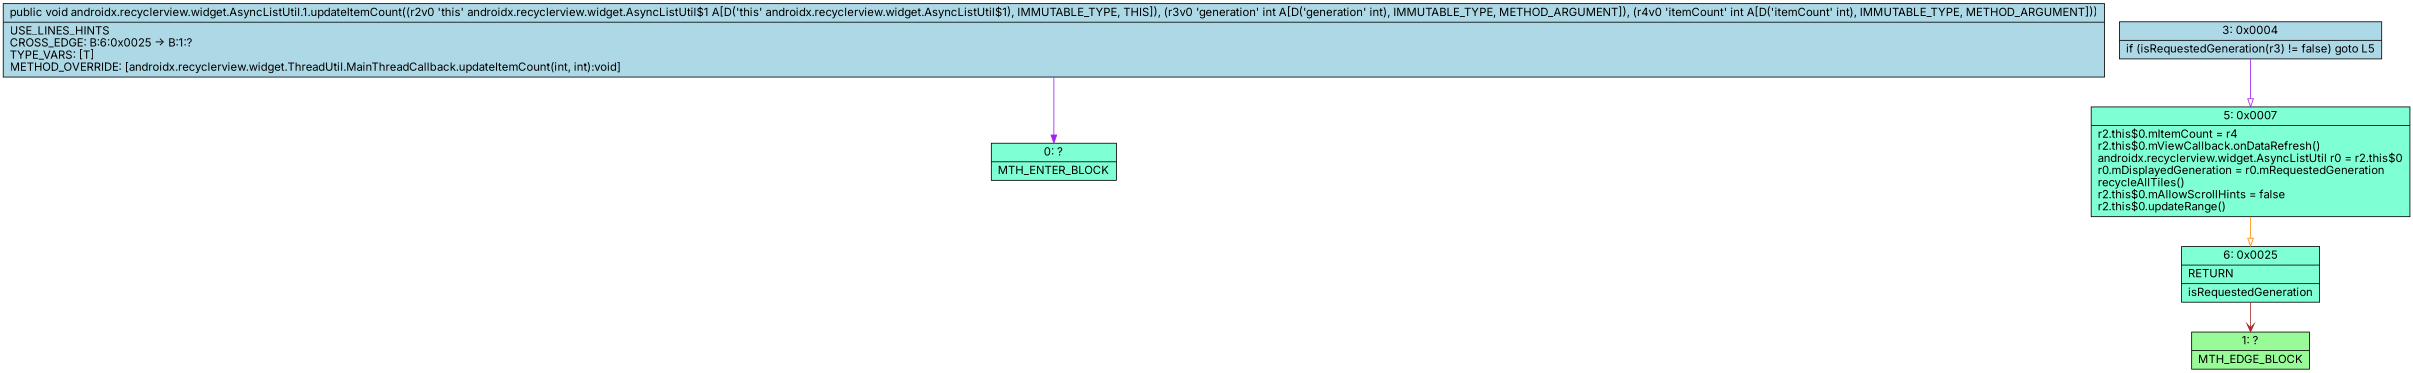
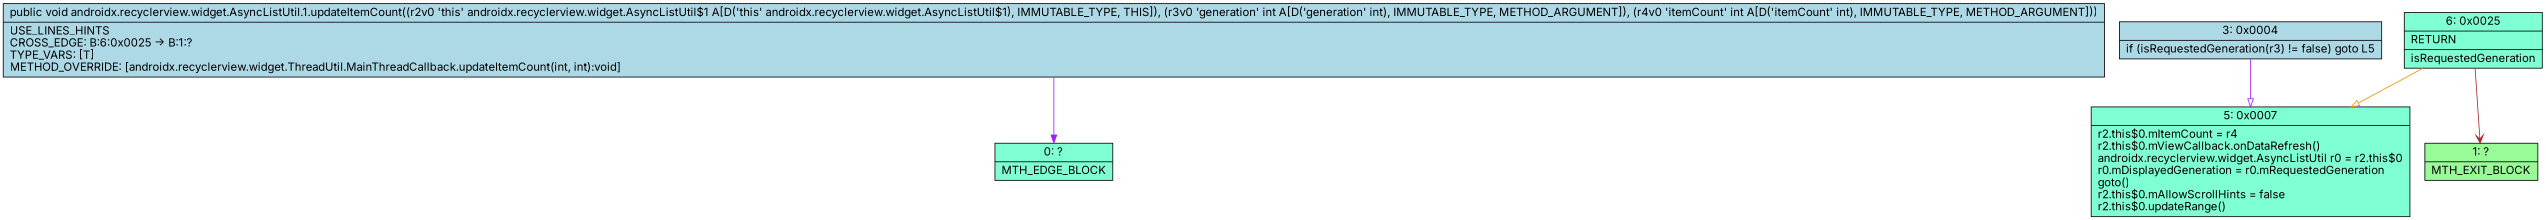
(1054, 171) -> (1054, 171)
(2142, 183) -> (2114, 183)
(2251, 227) -> (2391, 86)
(2251, 359) -> (2481, 171)
